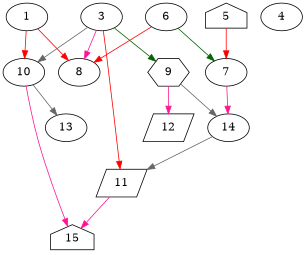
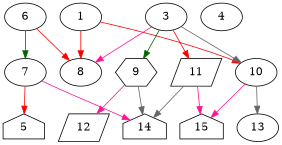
(226, 39) -> (25, 96)
(229, 128) -> (145, 128)
(183, 151) -> (171, 99)
